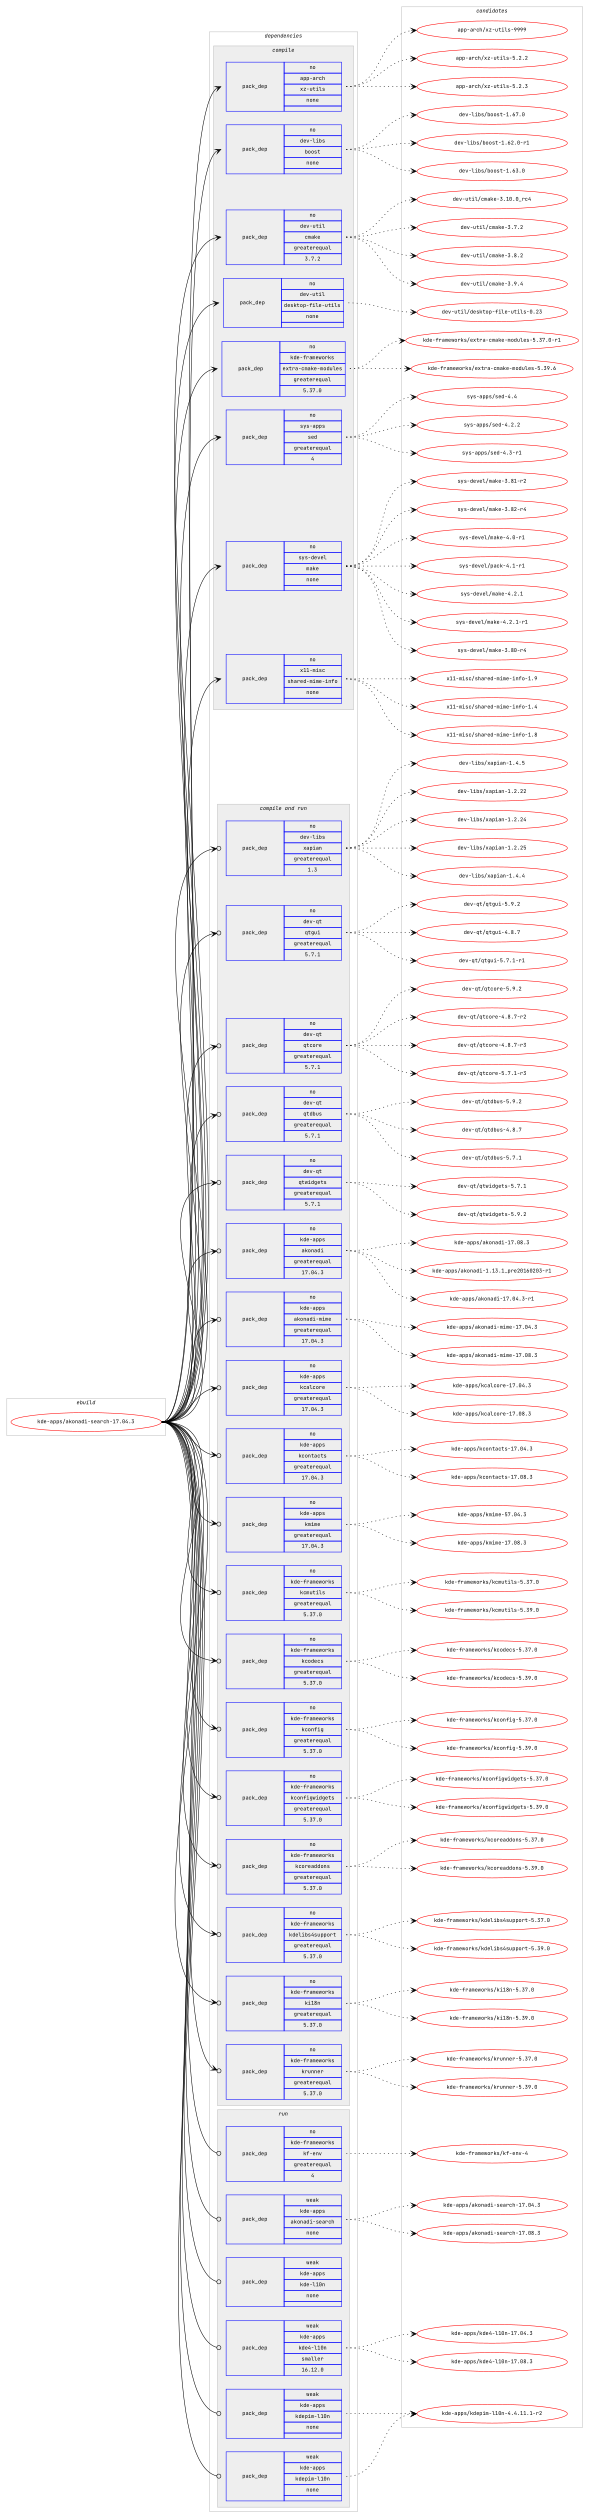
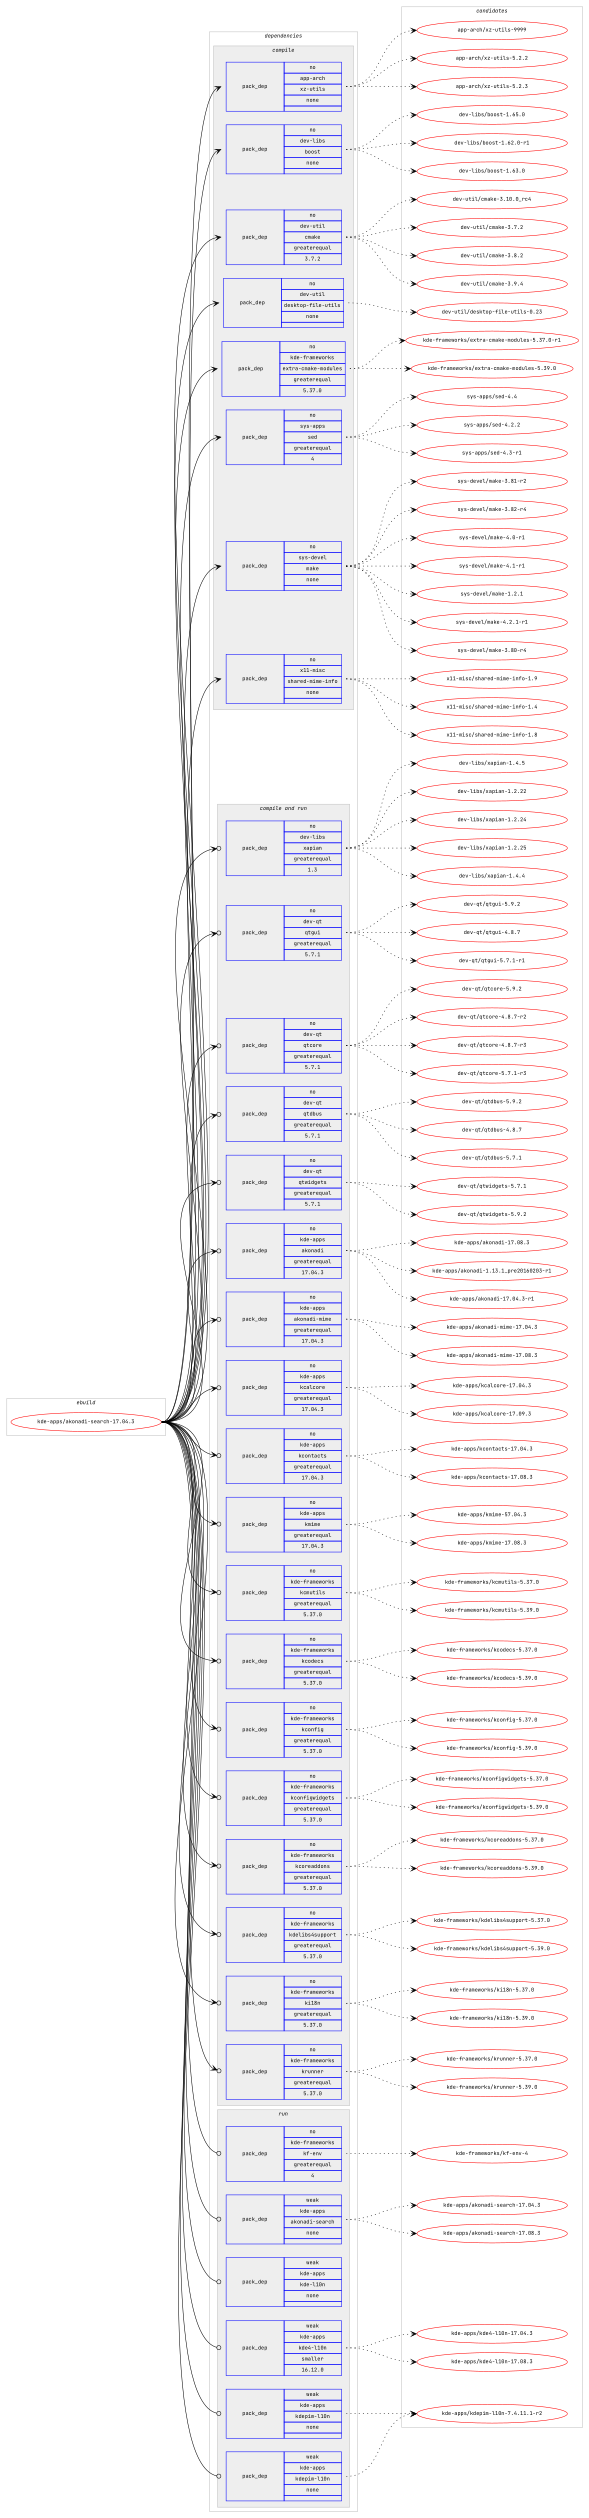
(492, 115) -> (492, 115)
(492, 369) -> (492, 369)
(492, 566) -> (492, 566)
(492, 594) -> (492, 594)
(492, 1414) -> (492, 1414)
(492, 2414) -> (492, 2414)
